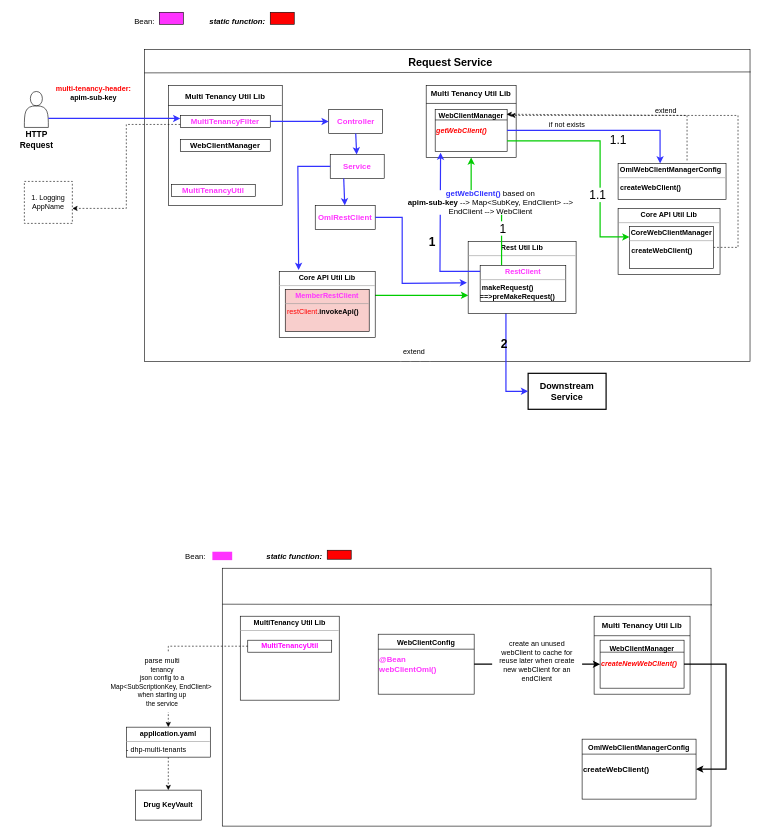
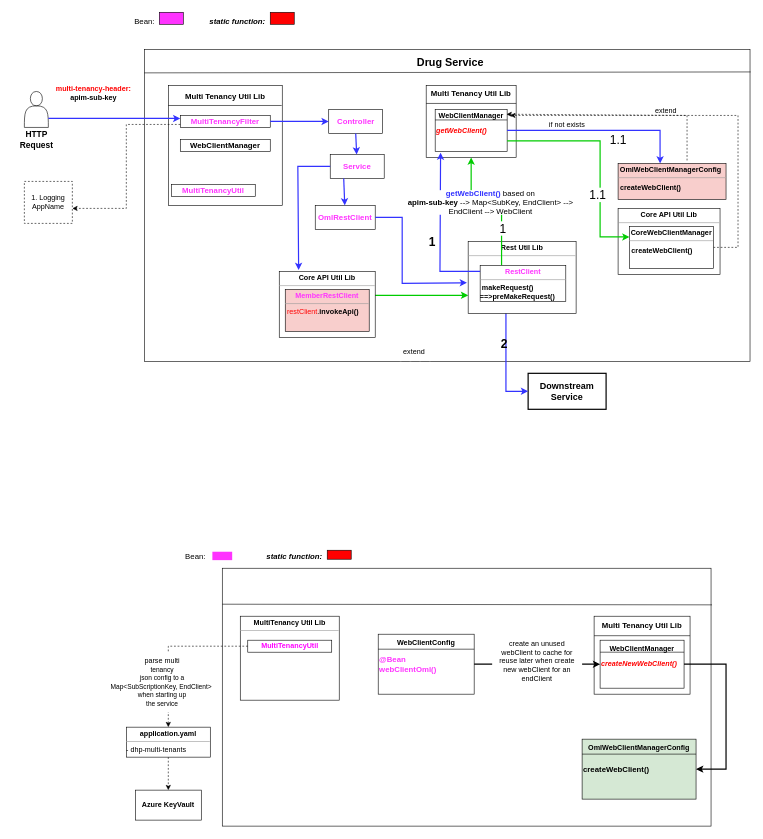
(451, 62) -> (451, 62)
(672, 182) -> (672, 182)
(639, 770) -> (639, 770)
(168, 806) -> (168, 806)
